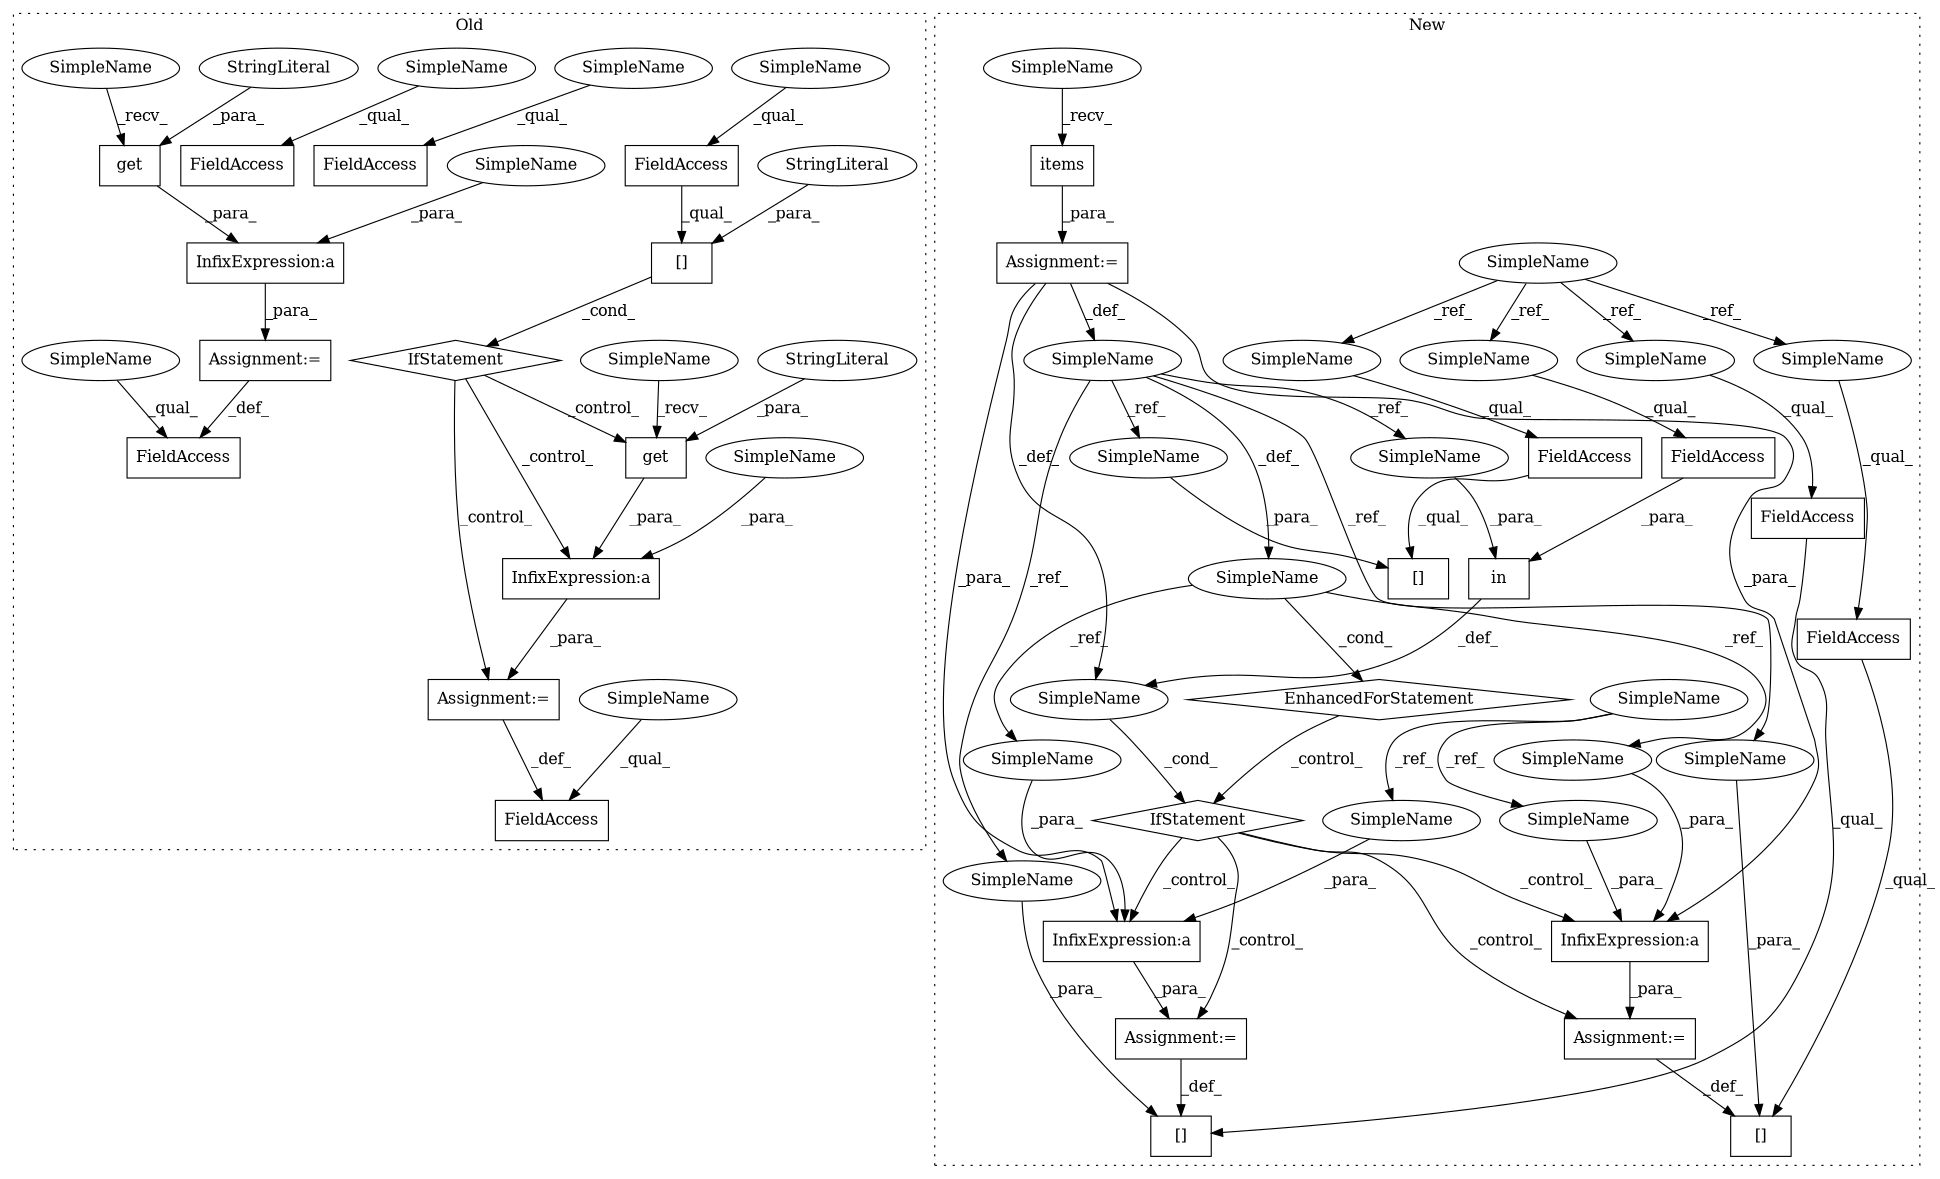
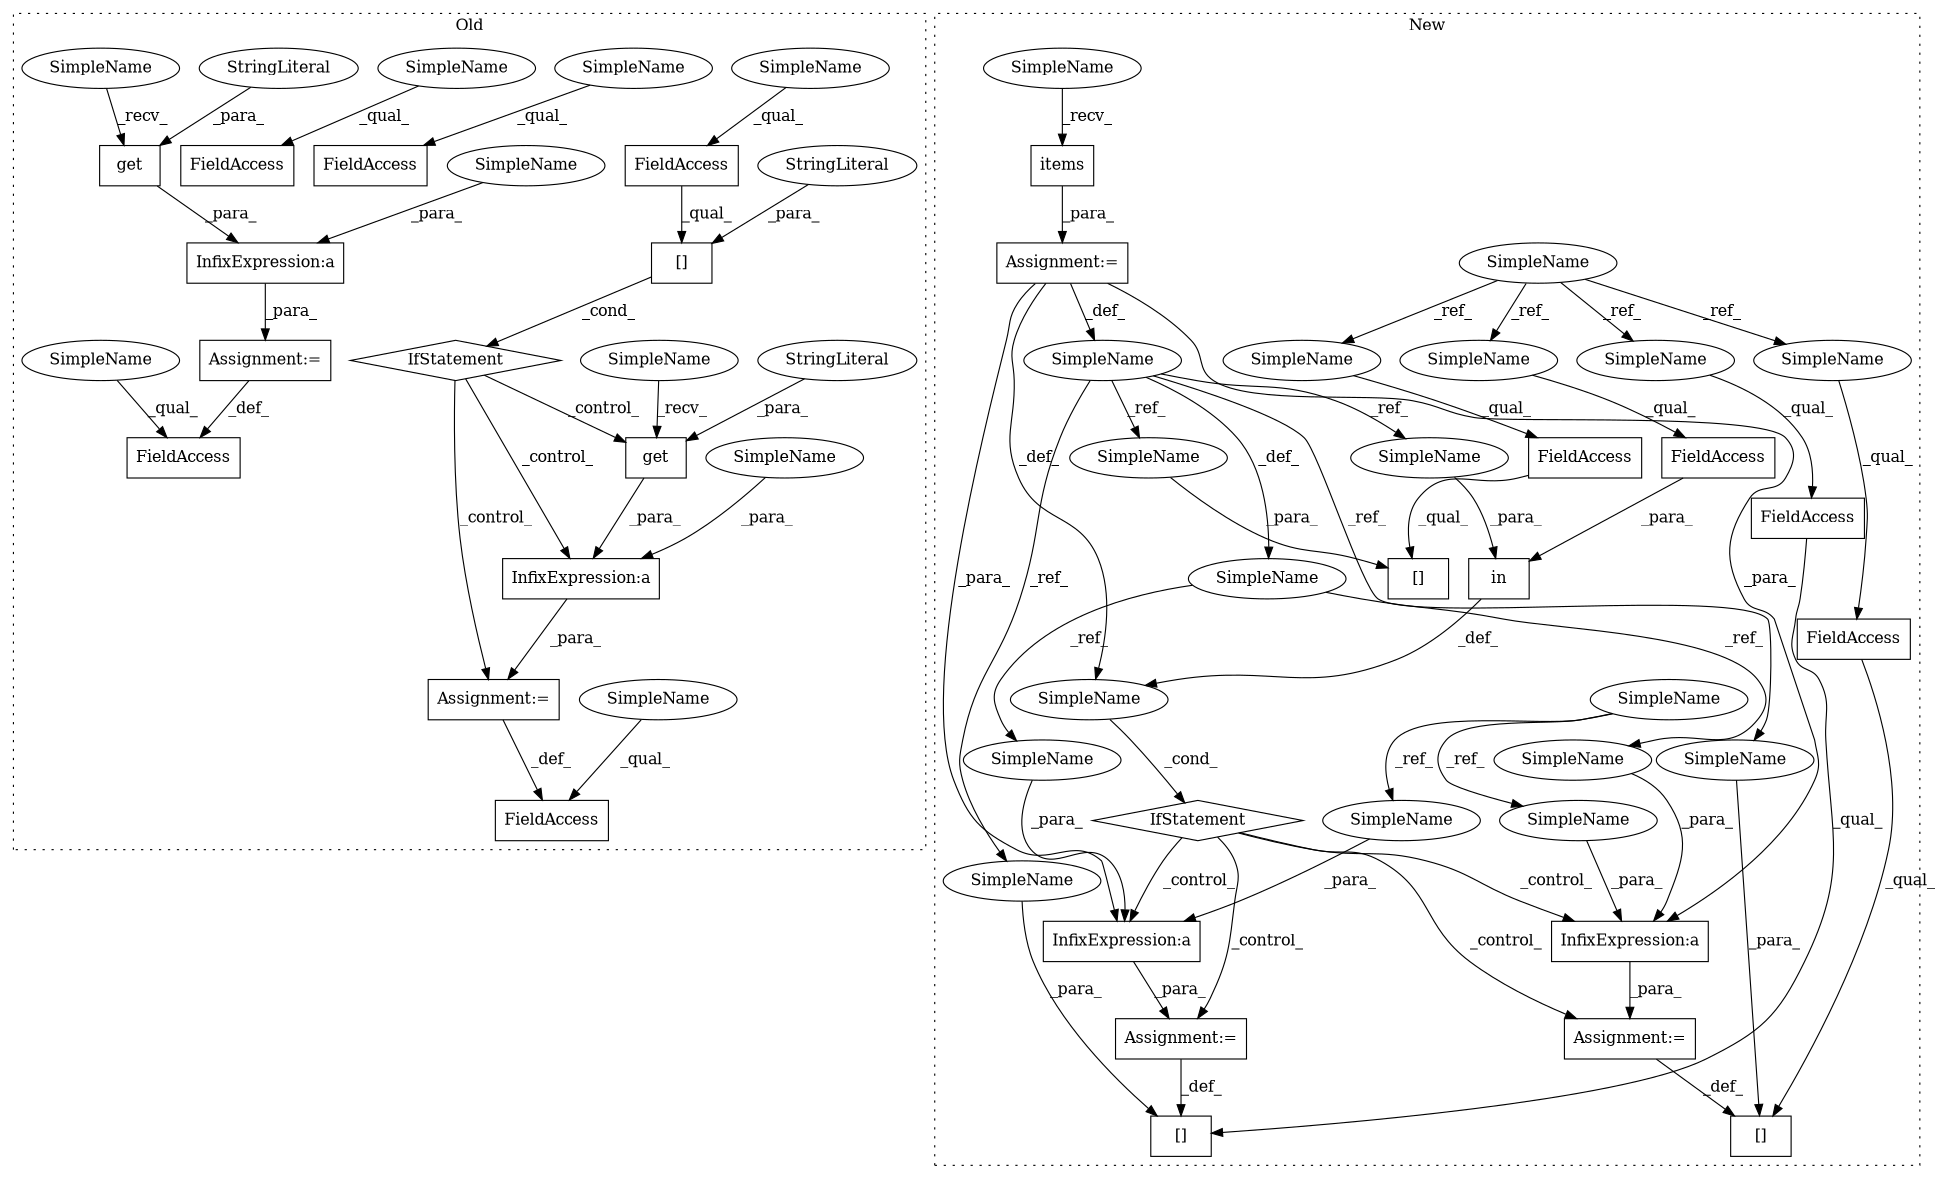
(1379, 700) -> none
